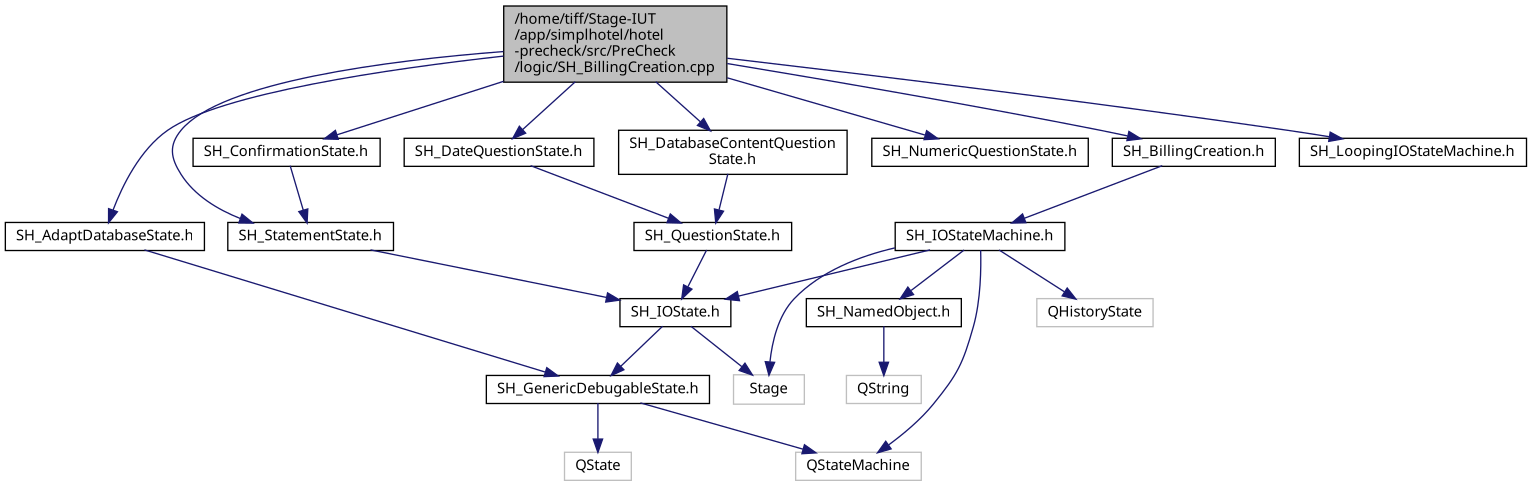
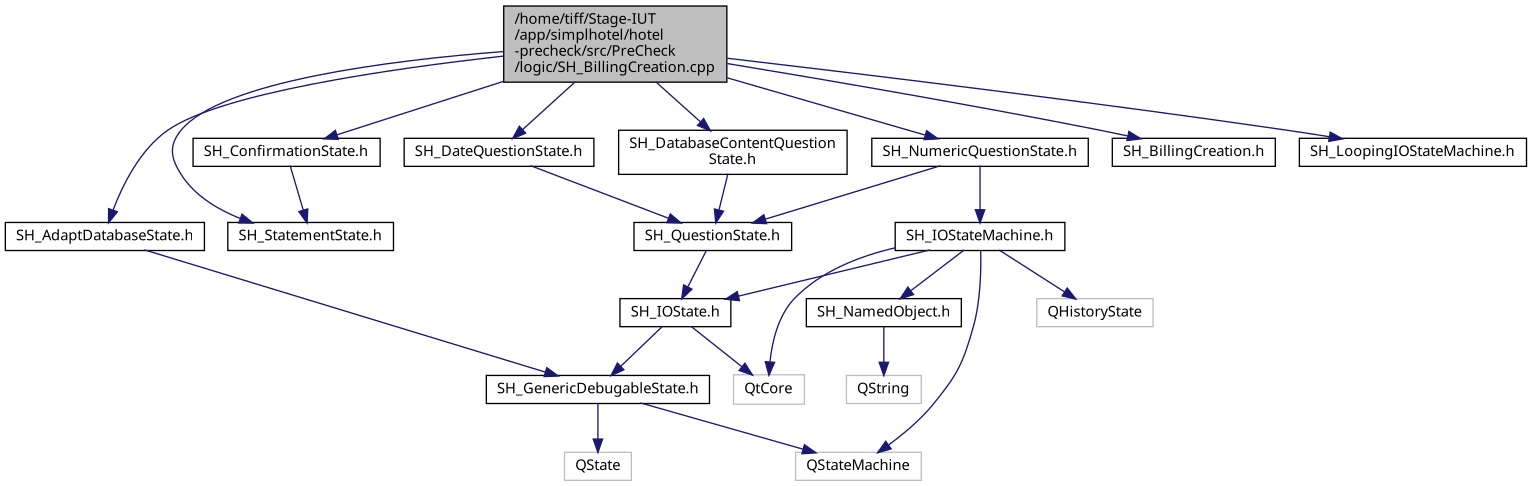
none -> (853, 192)
(1093, 192) -> (980, 187)
(489, 274) -> none
(769, 389) -> (769, 389)
